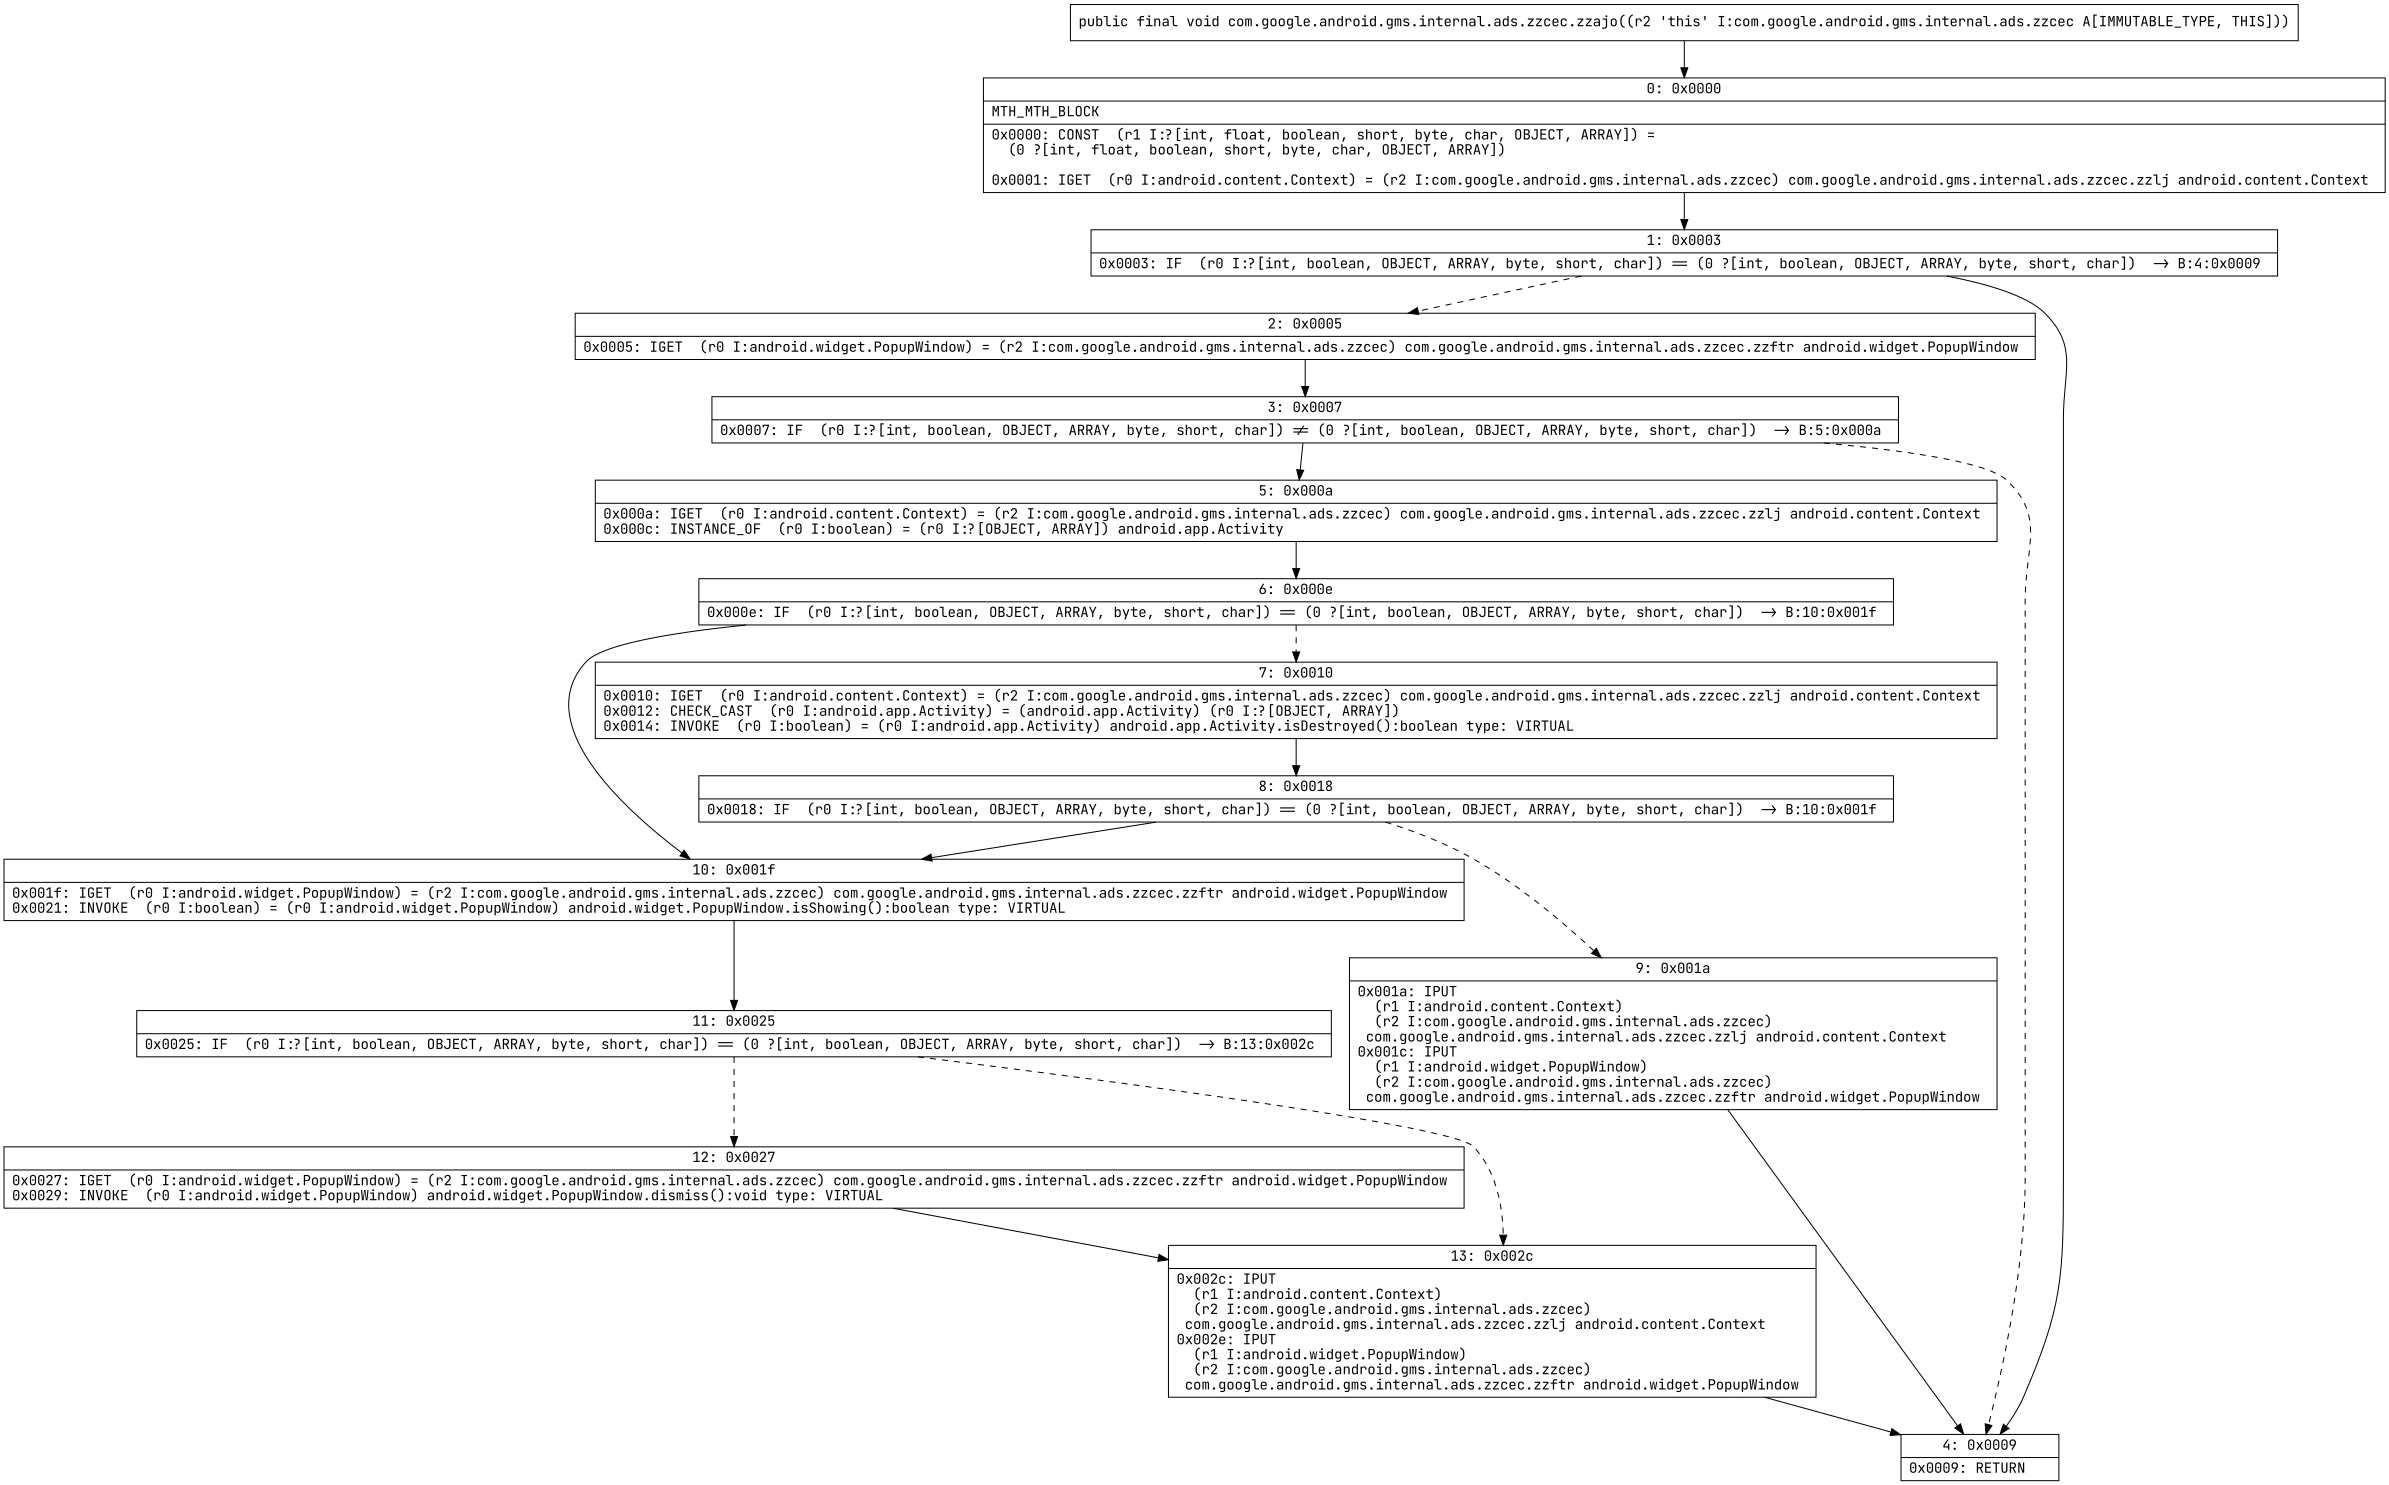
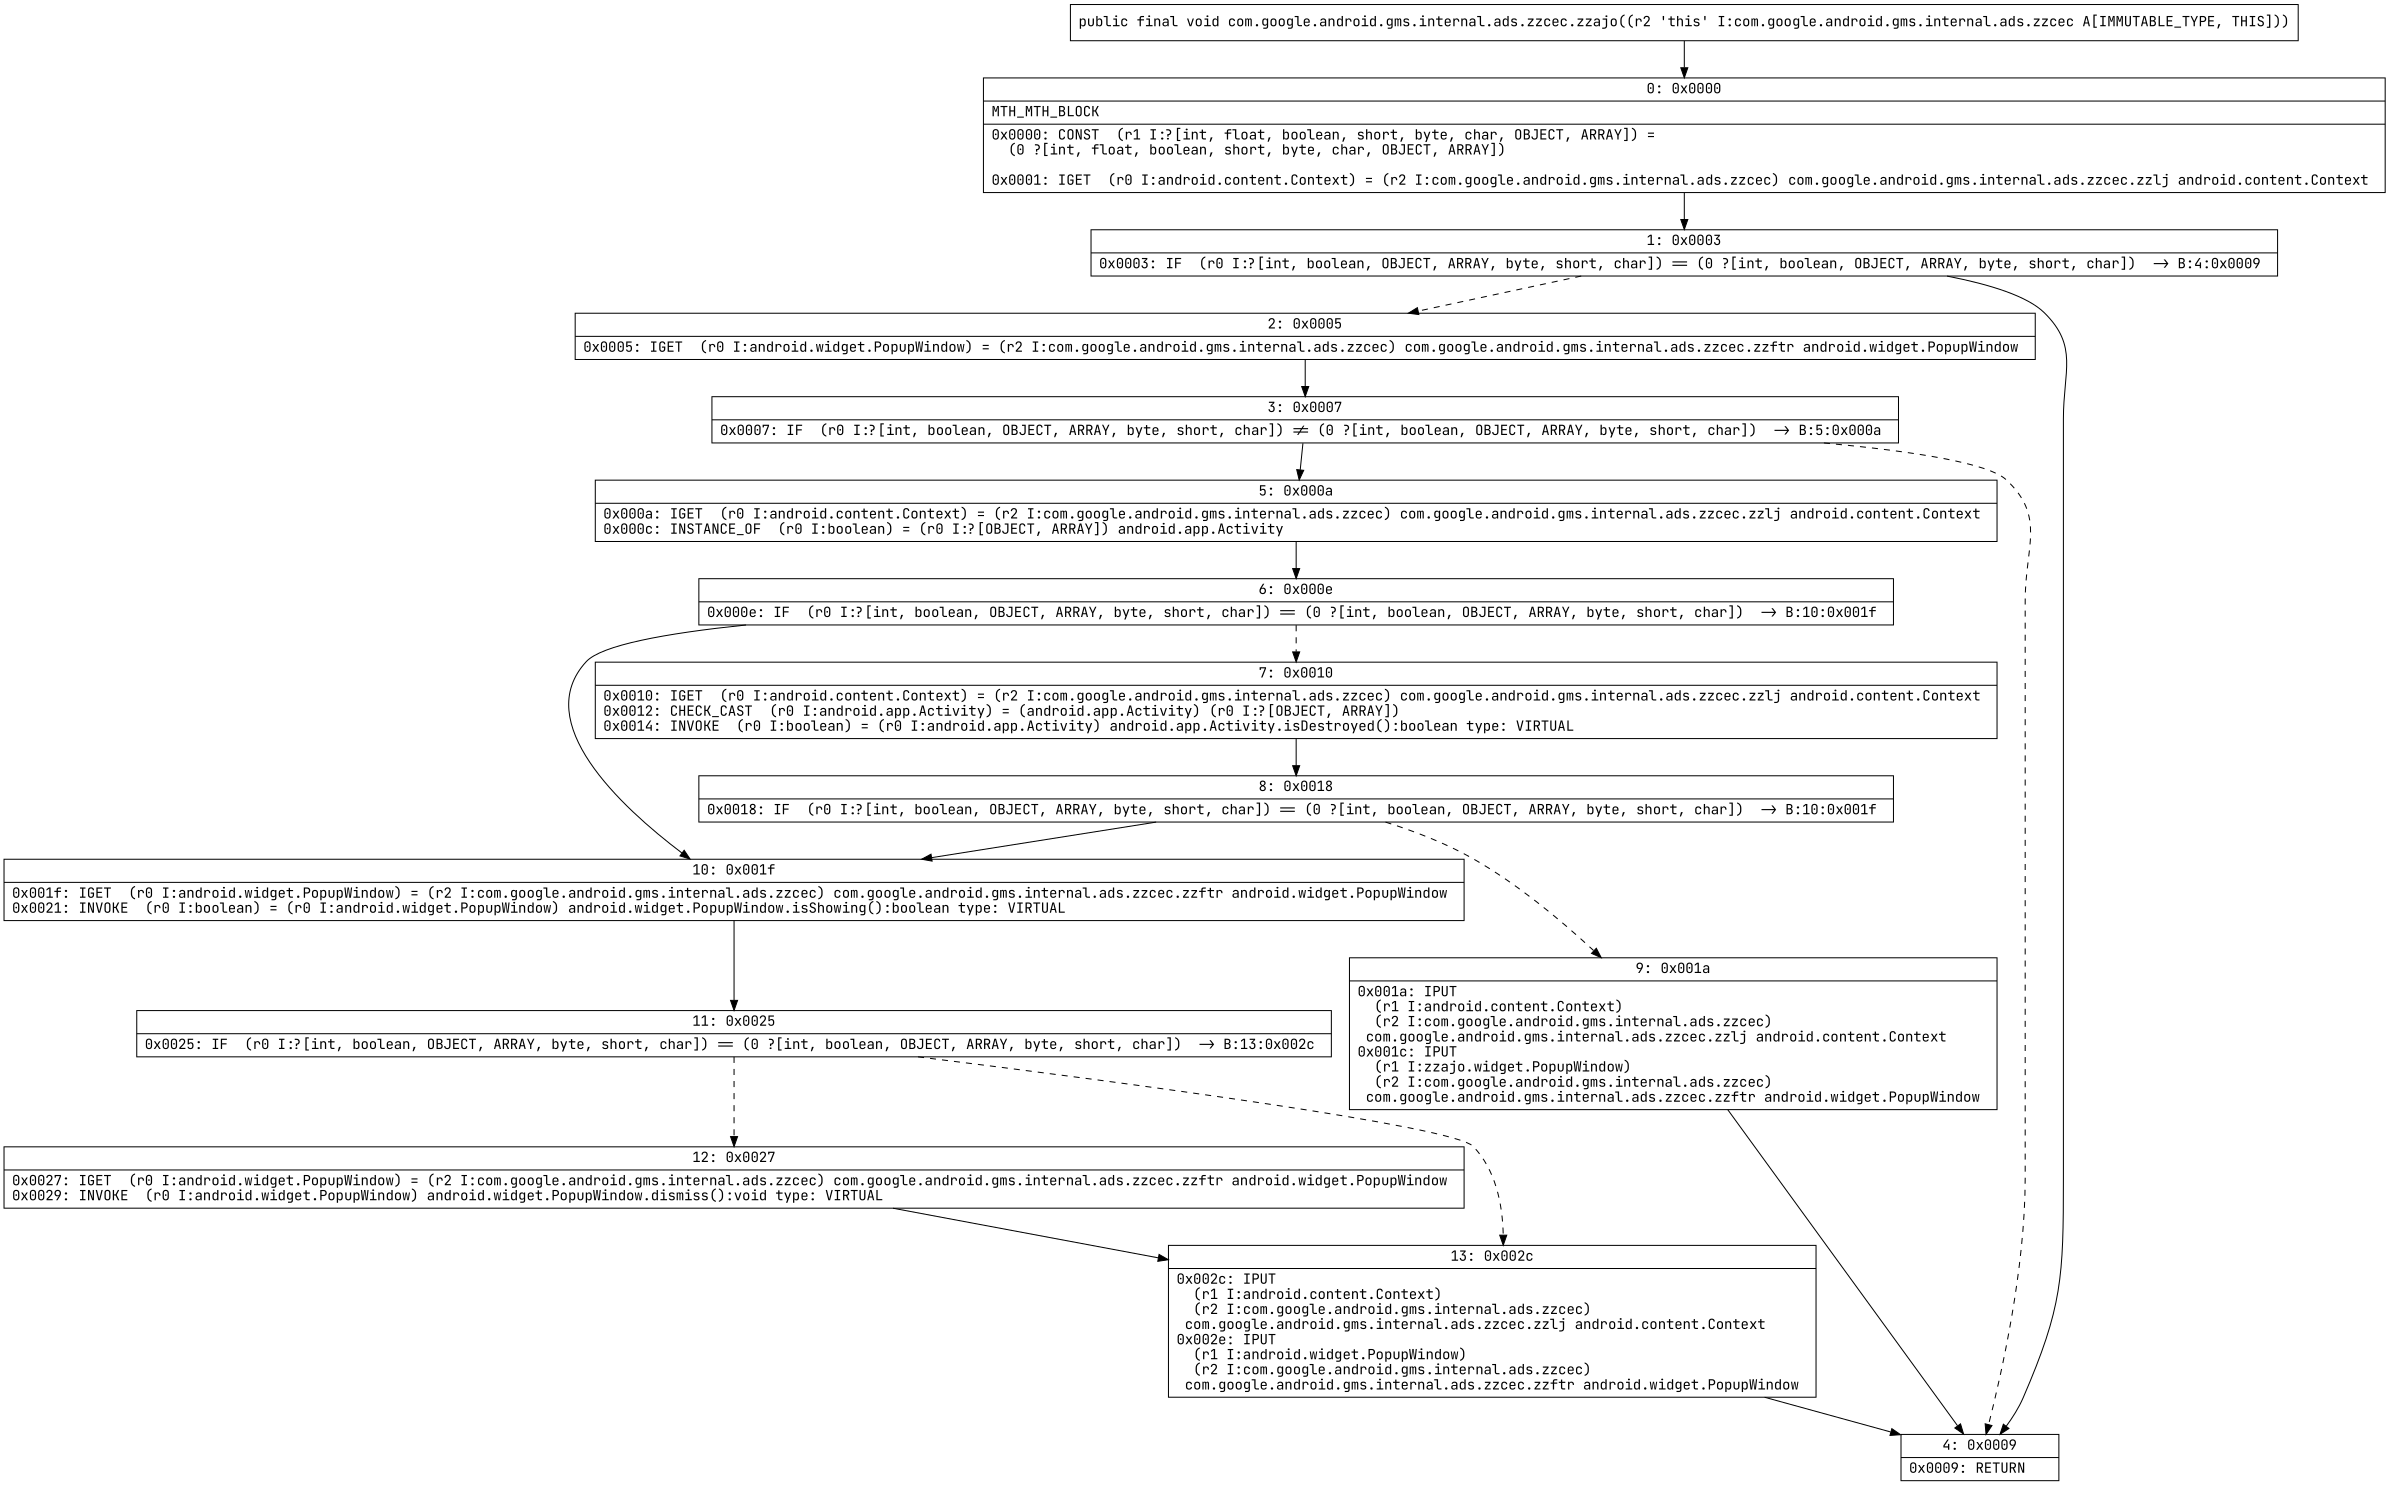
(1503, 1067) -> (1495, 1067)
